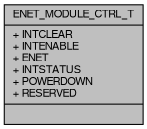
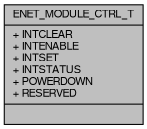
(31, 58) -> (36, 58)
